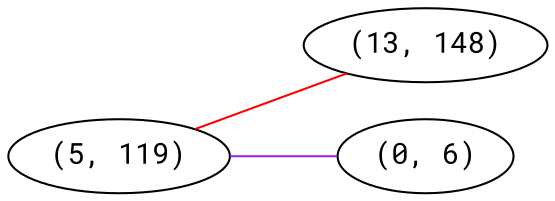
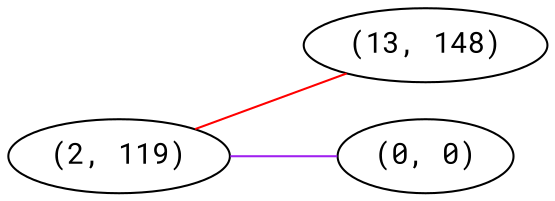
(119, 156) -> (119, 156)
(426, 156) -> (426, 156)
